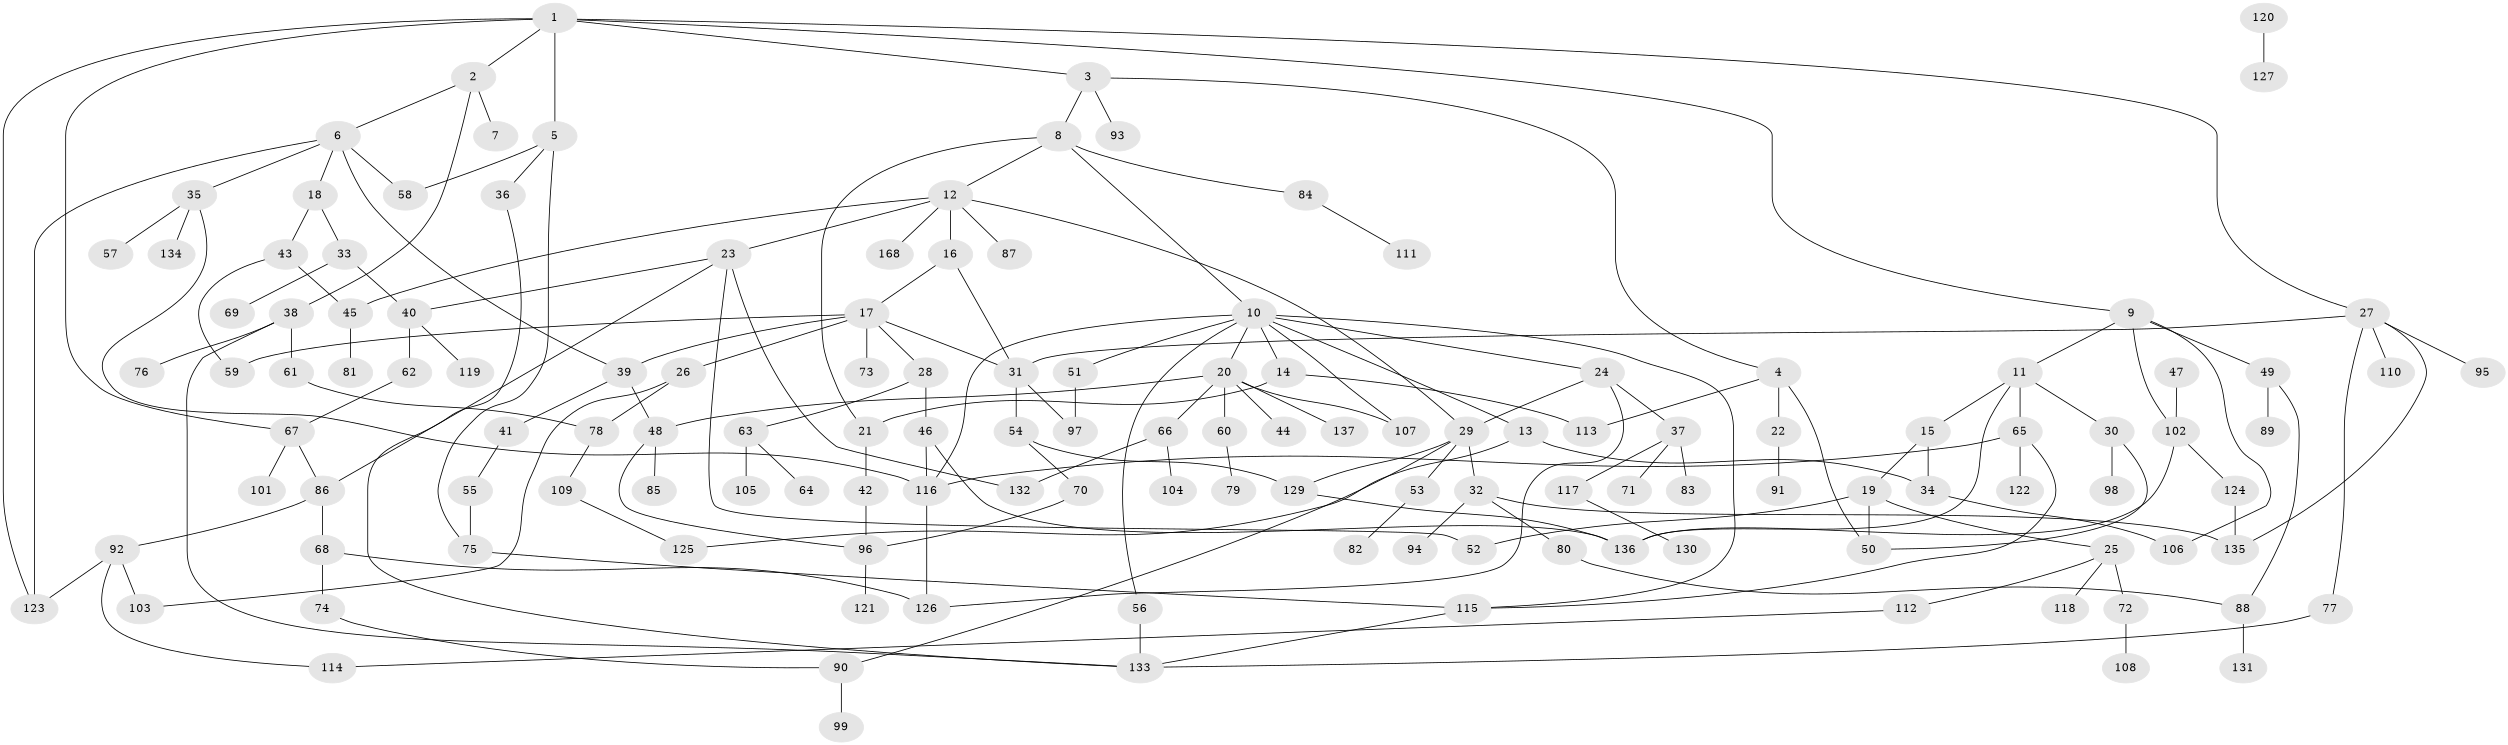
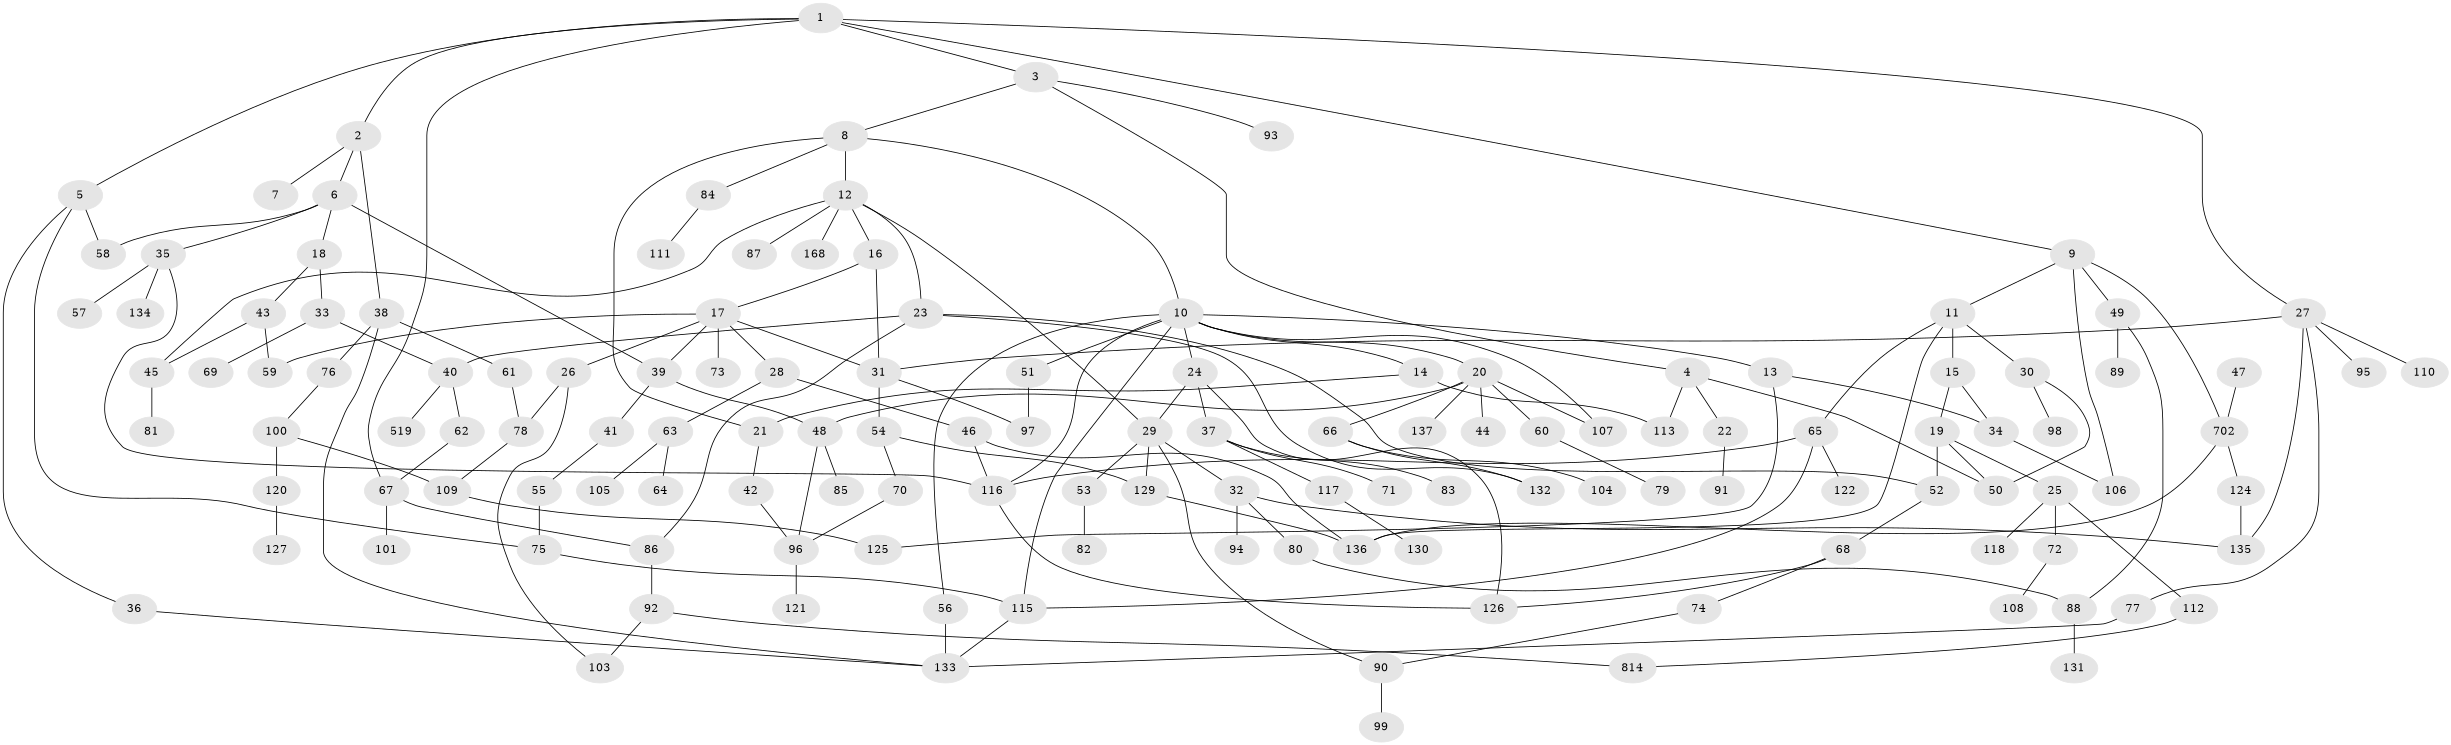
(470, 373) -> (401, 432)
none -> (277, 432)
(2176, 432) -> (2224, 432)
(323, 520) -> (1890, 520)
(34, 609) -> none
(332, 668) -> (1633, 668)
